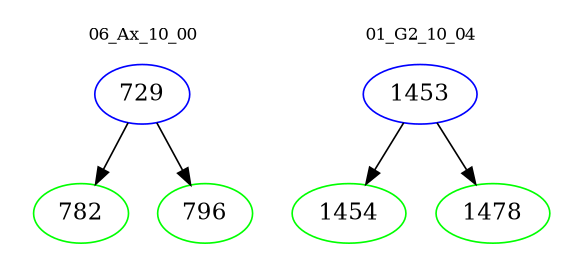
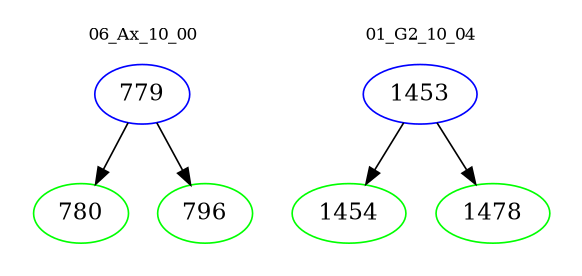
(142, 94) -> (142, 94)
(81, 213) -> (81, 213)
